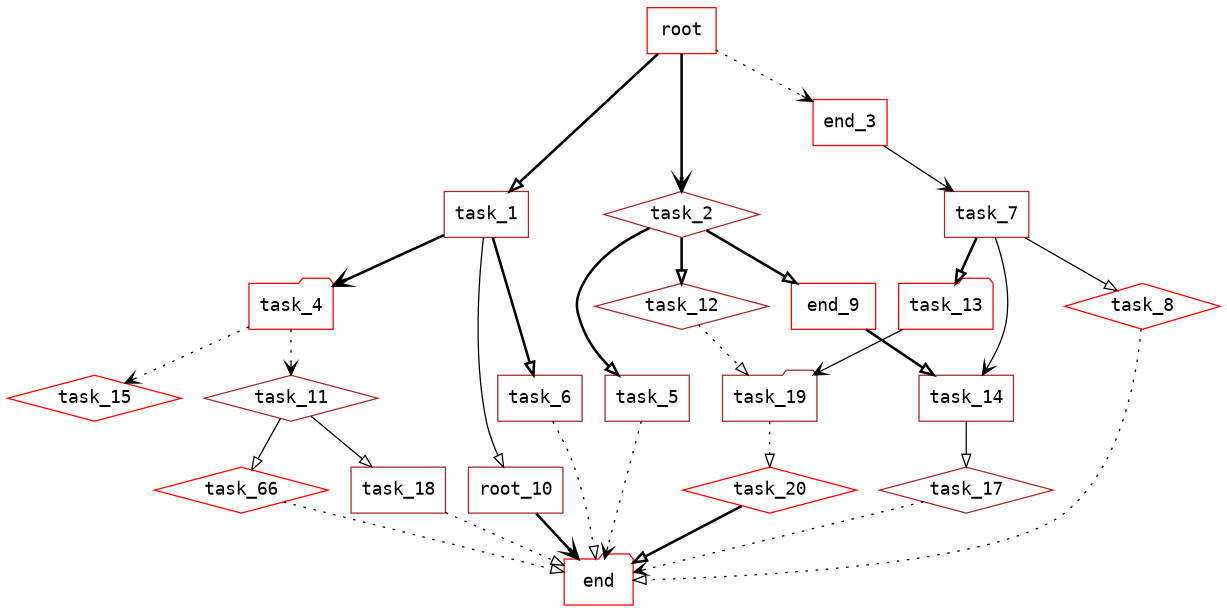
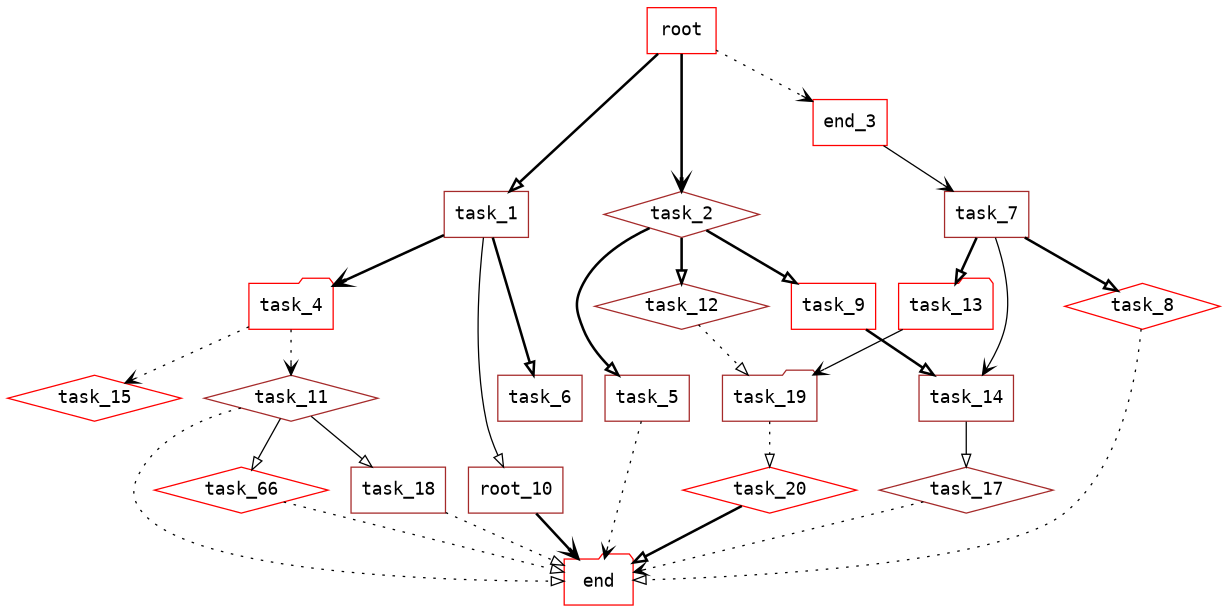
(1065, 261) -> (1065, 261)
(834, 306) -> (834, 306)
(579, 482) -> (259, 559)
